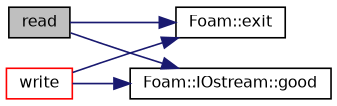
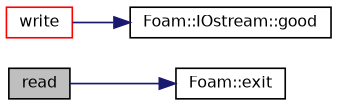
(114, 48) -> none
(113, 59) -> none
